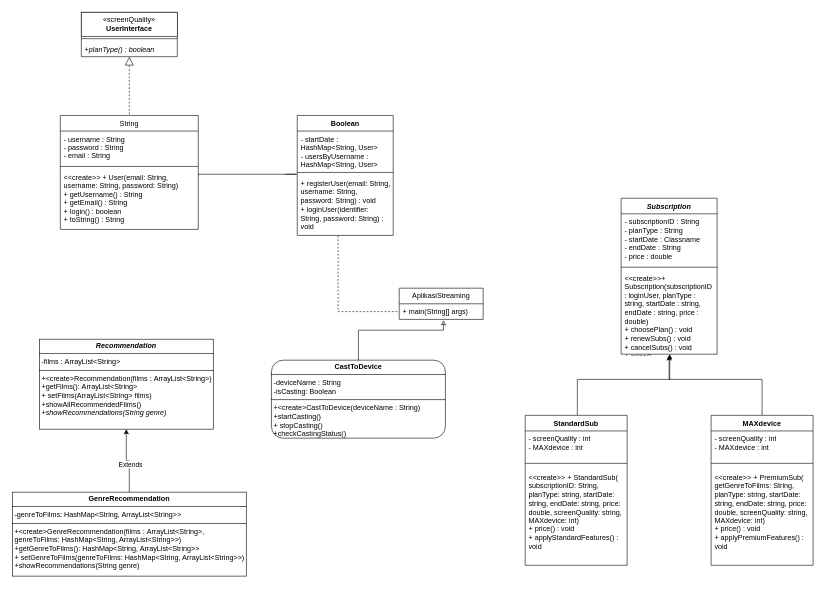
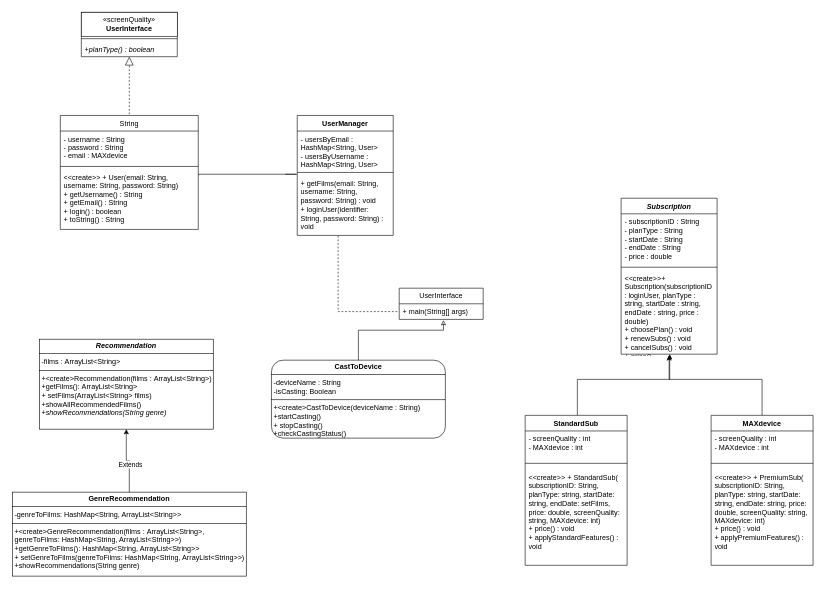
(345, 124) -> (345, 124)
(97, 139) -> (97, 139)
(346, 153) -> (346, 153)
(346, 206) -> (346, 206)
(669, 240) -> (669, 240)
(441, 296) -> (441, 296)
(763, 513) -> (763, 513)
(577, 517) -> (577, 517)
